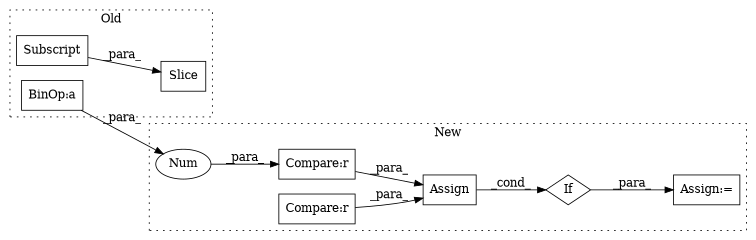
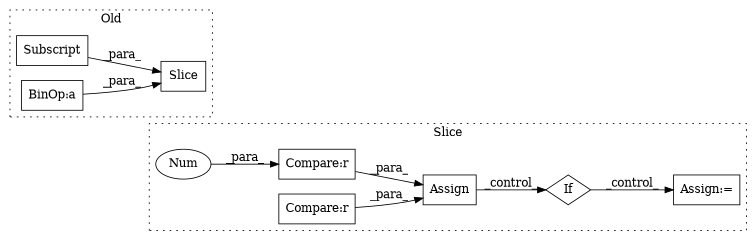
(118, 130) -> (118, 91)
(448, 133) -> (448, 133)
(511, 184) -> (511, 184)
(632, 184) -> (632, 184)
